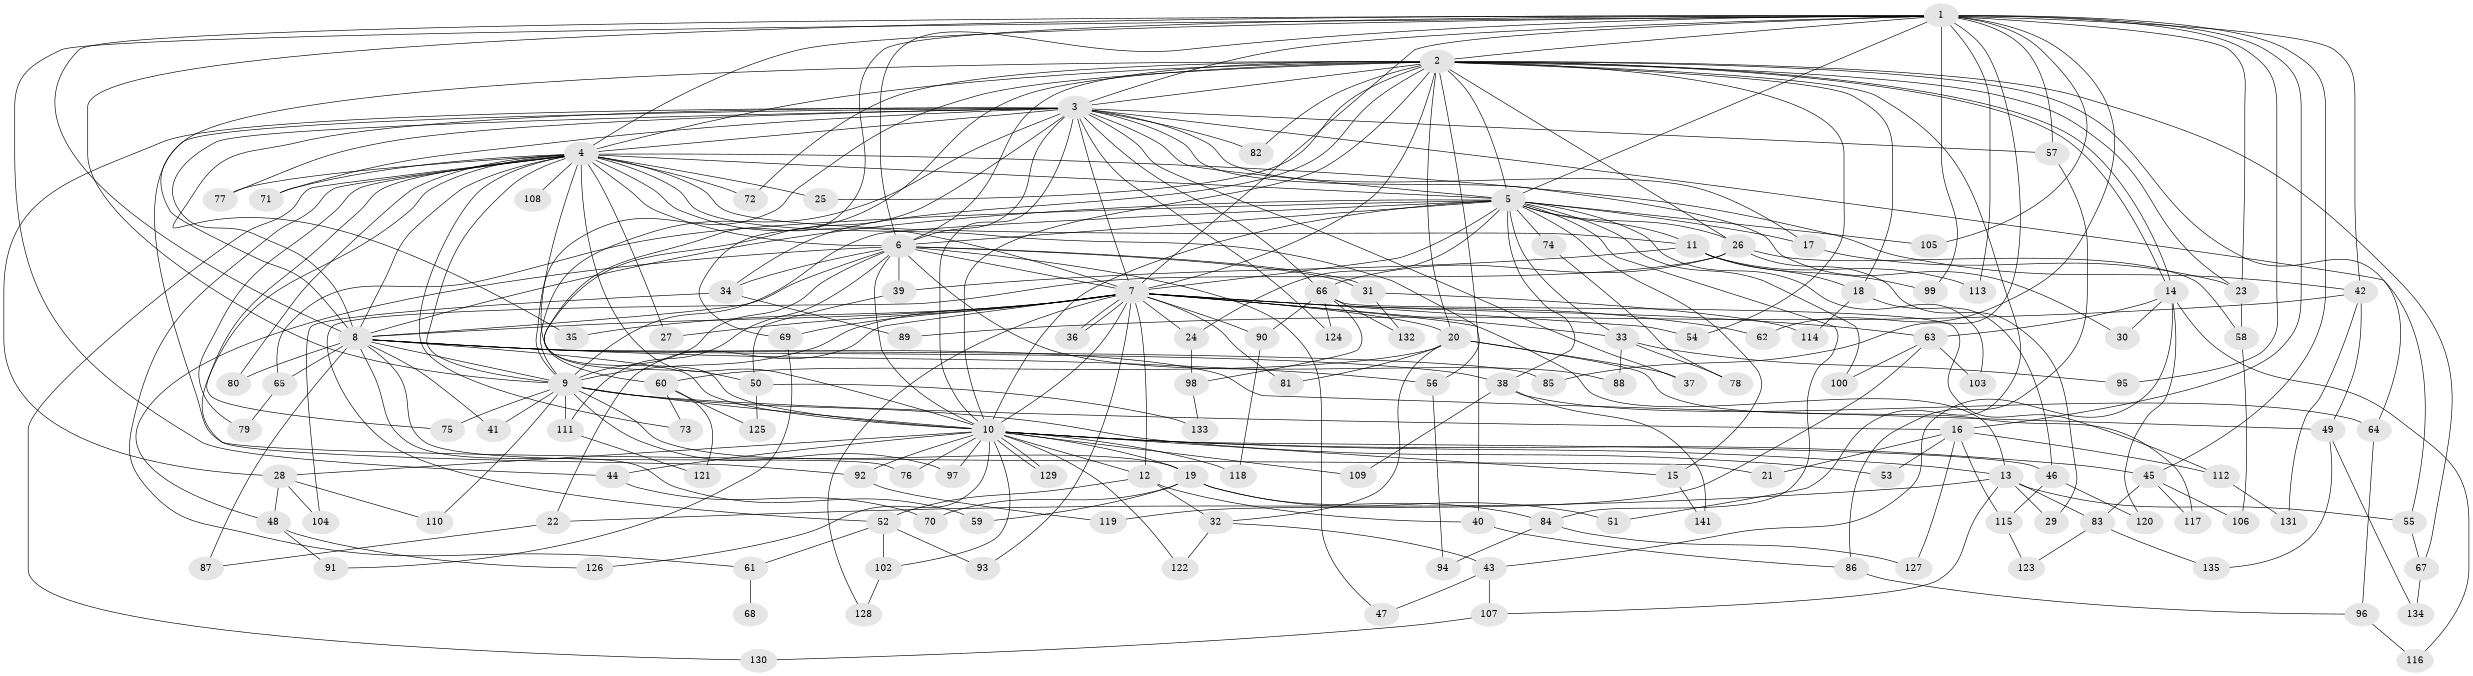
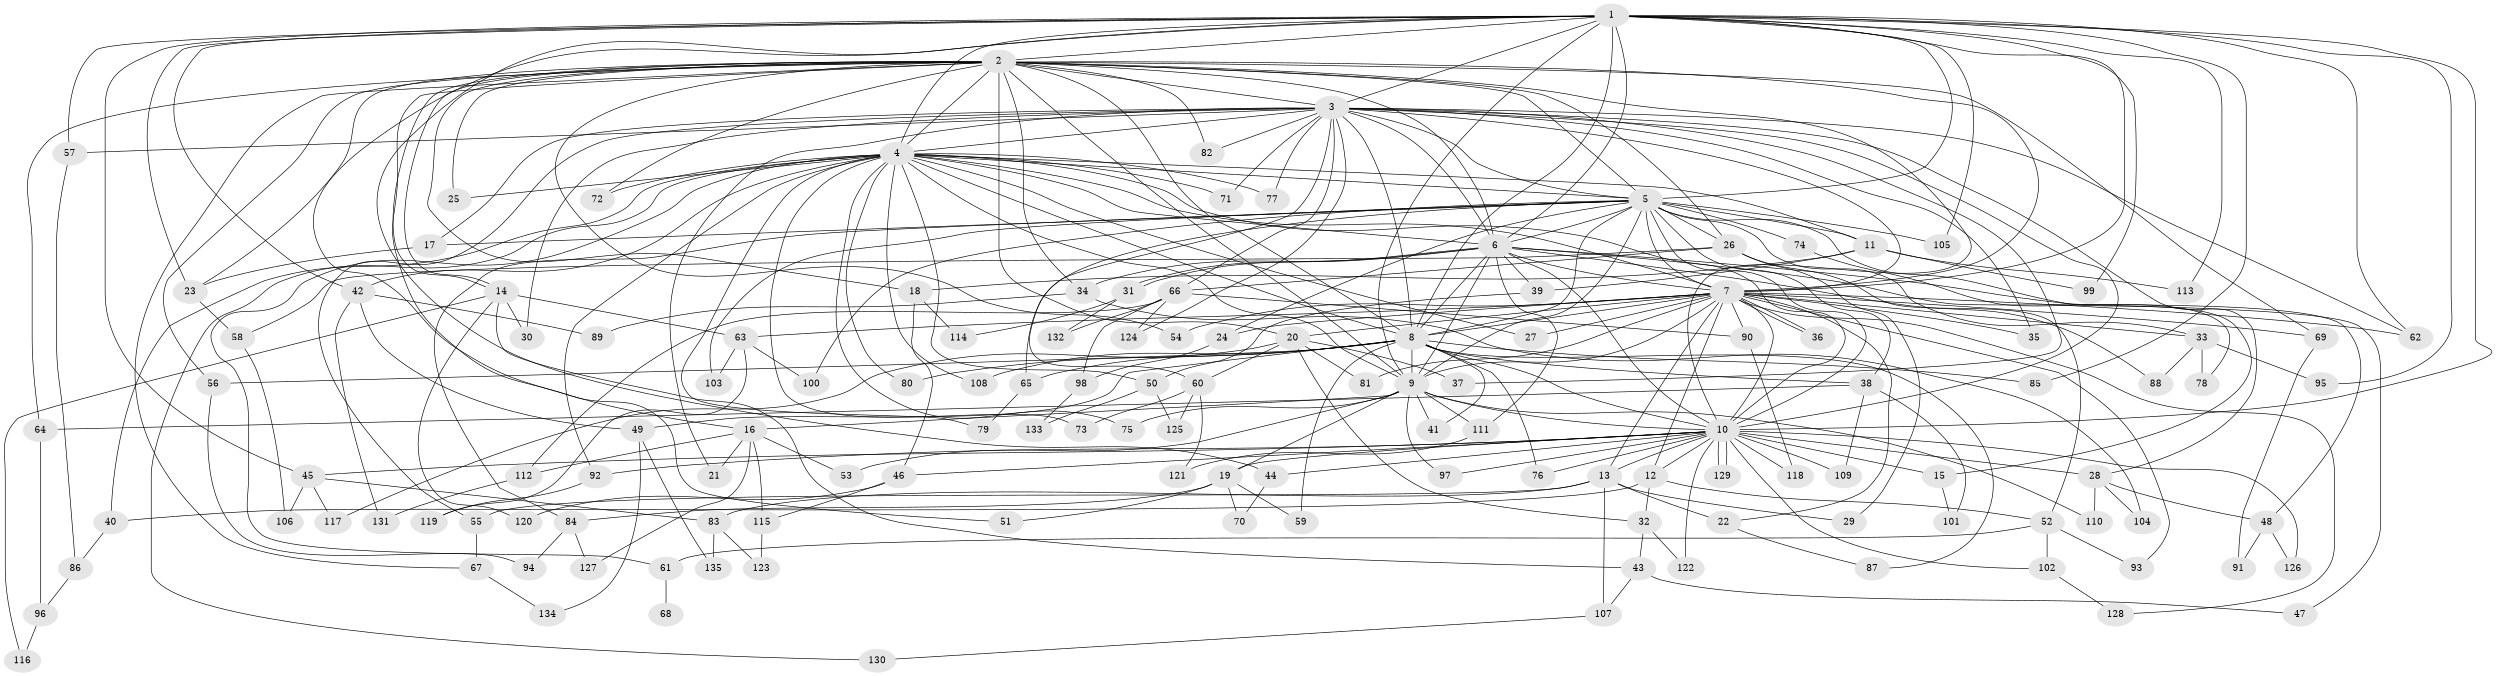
(811, 218) -> (1896, 131)
none -> (1193, 354)
(1703, 522) -> (1952, 522)
